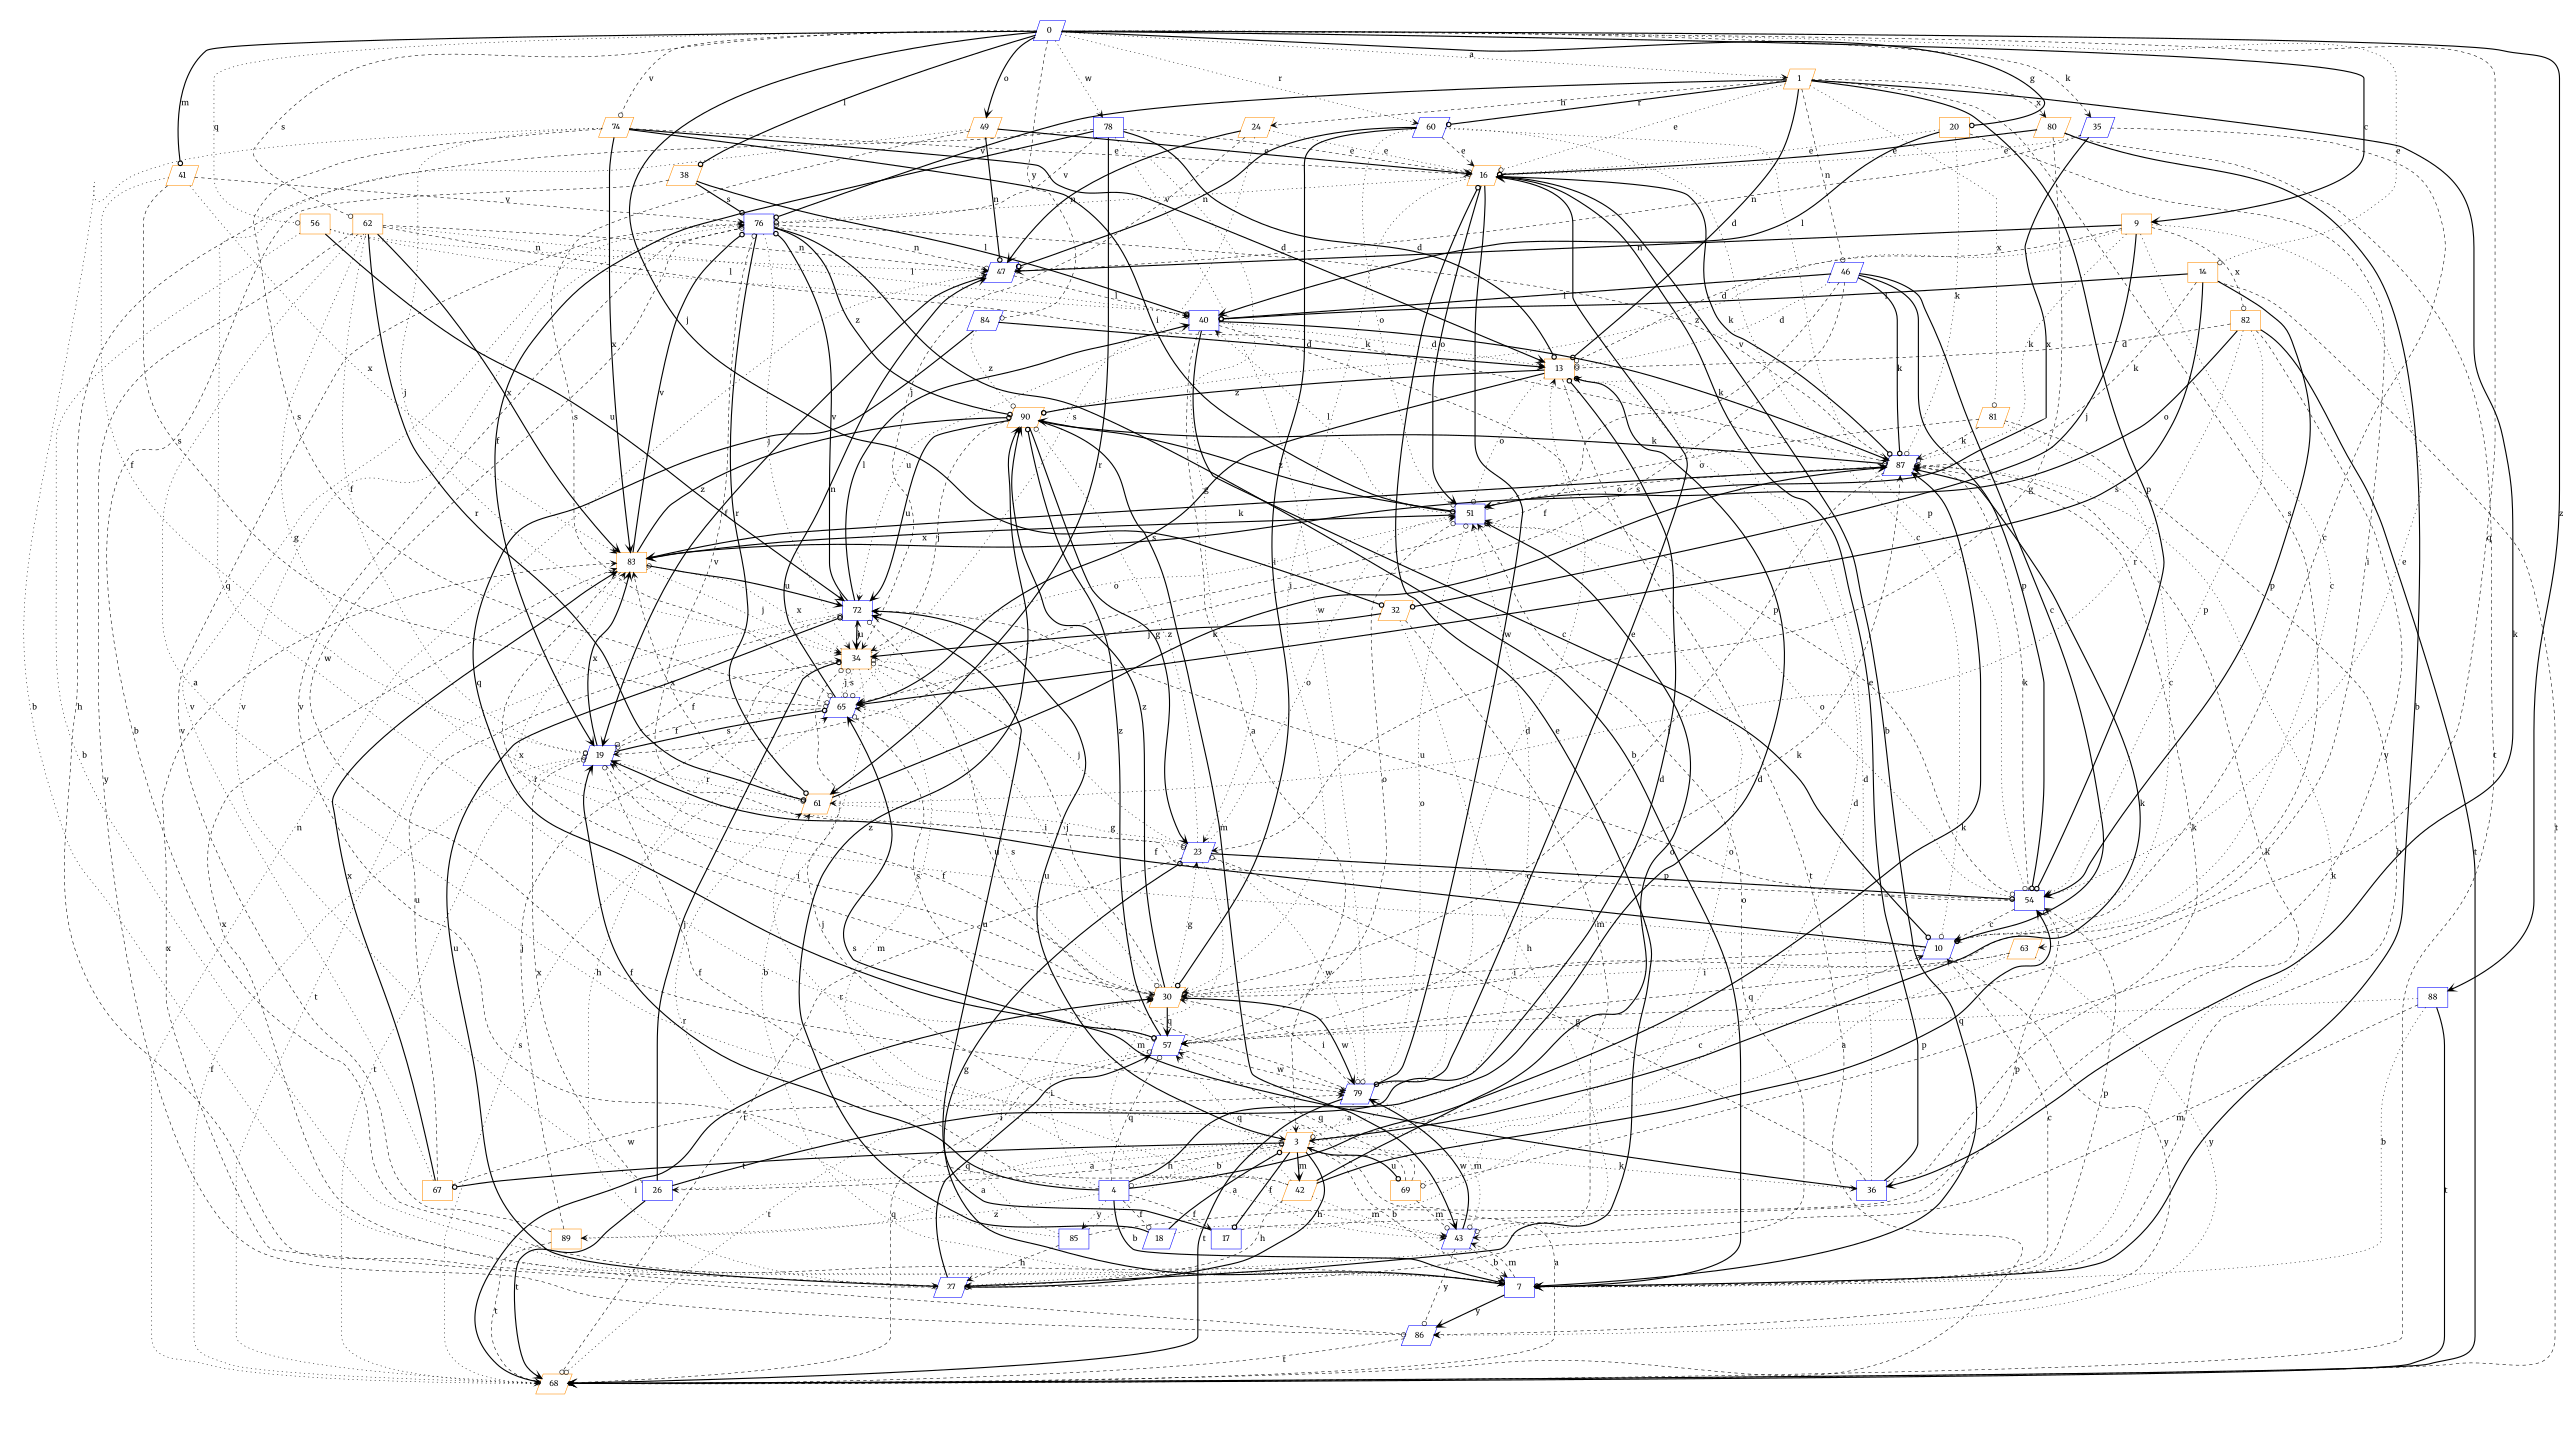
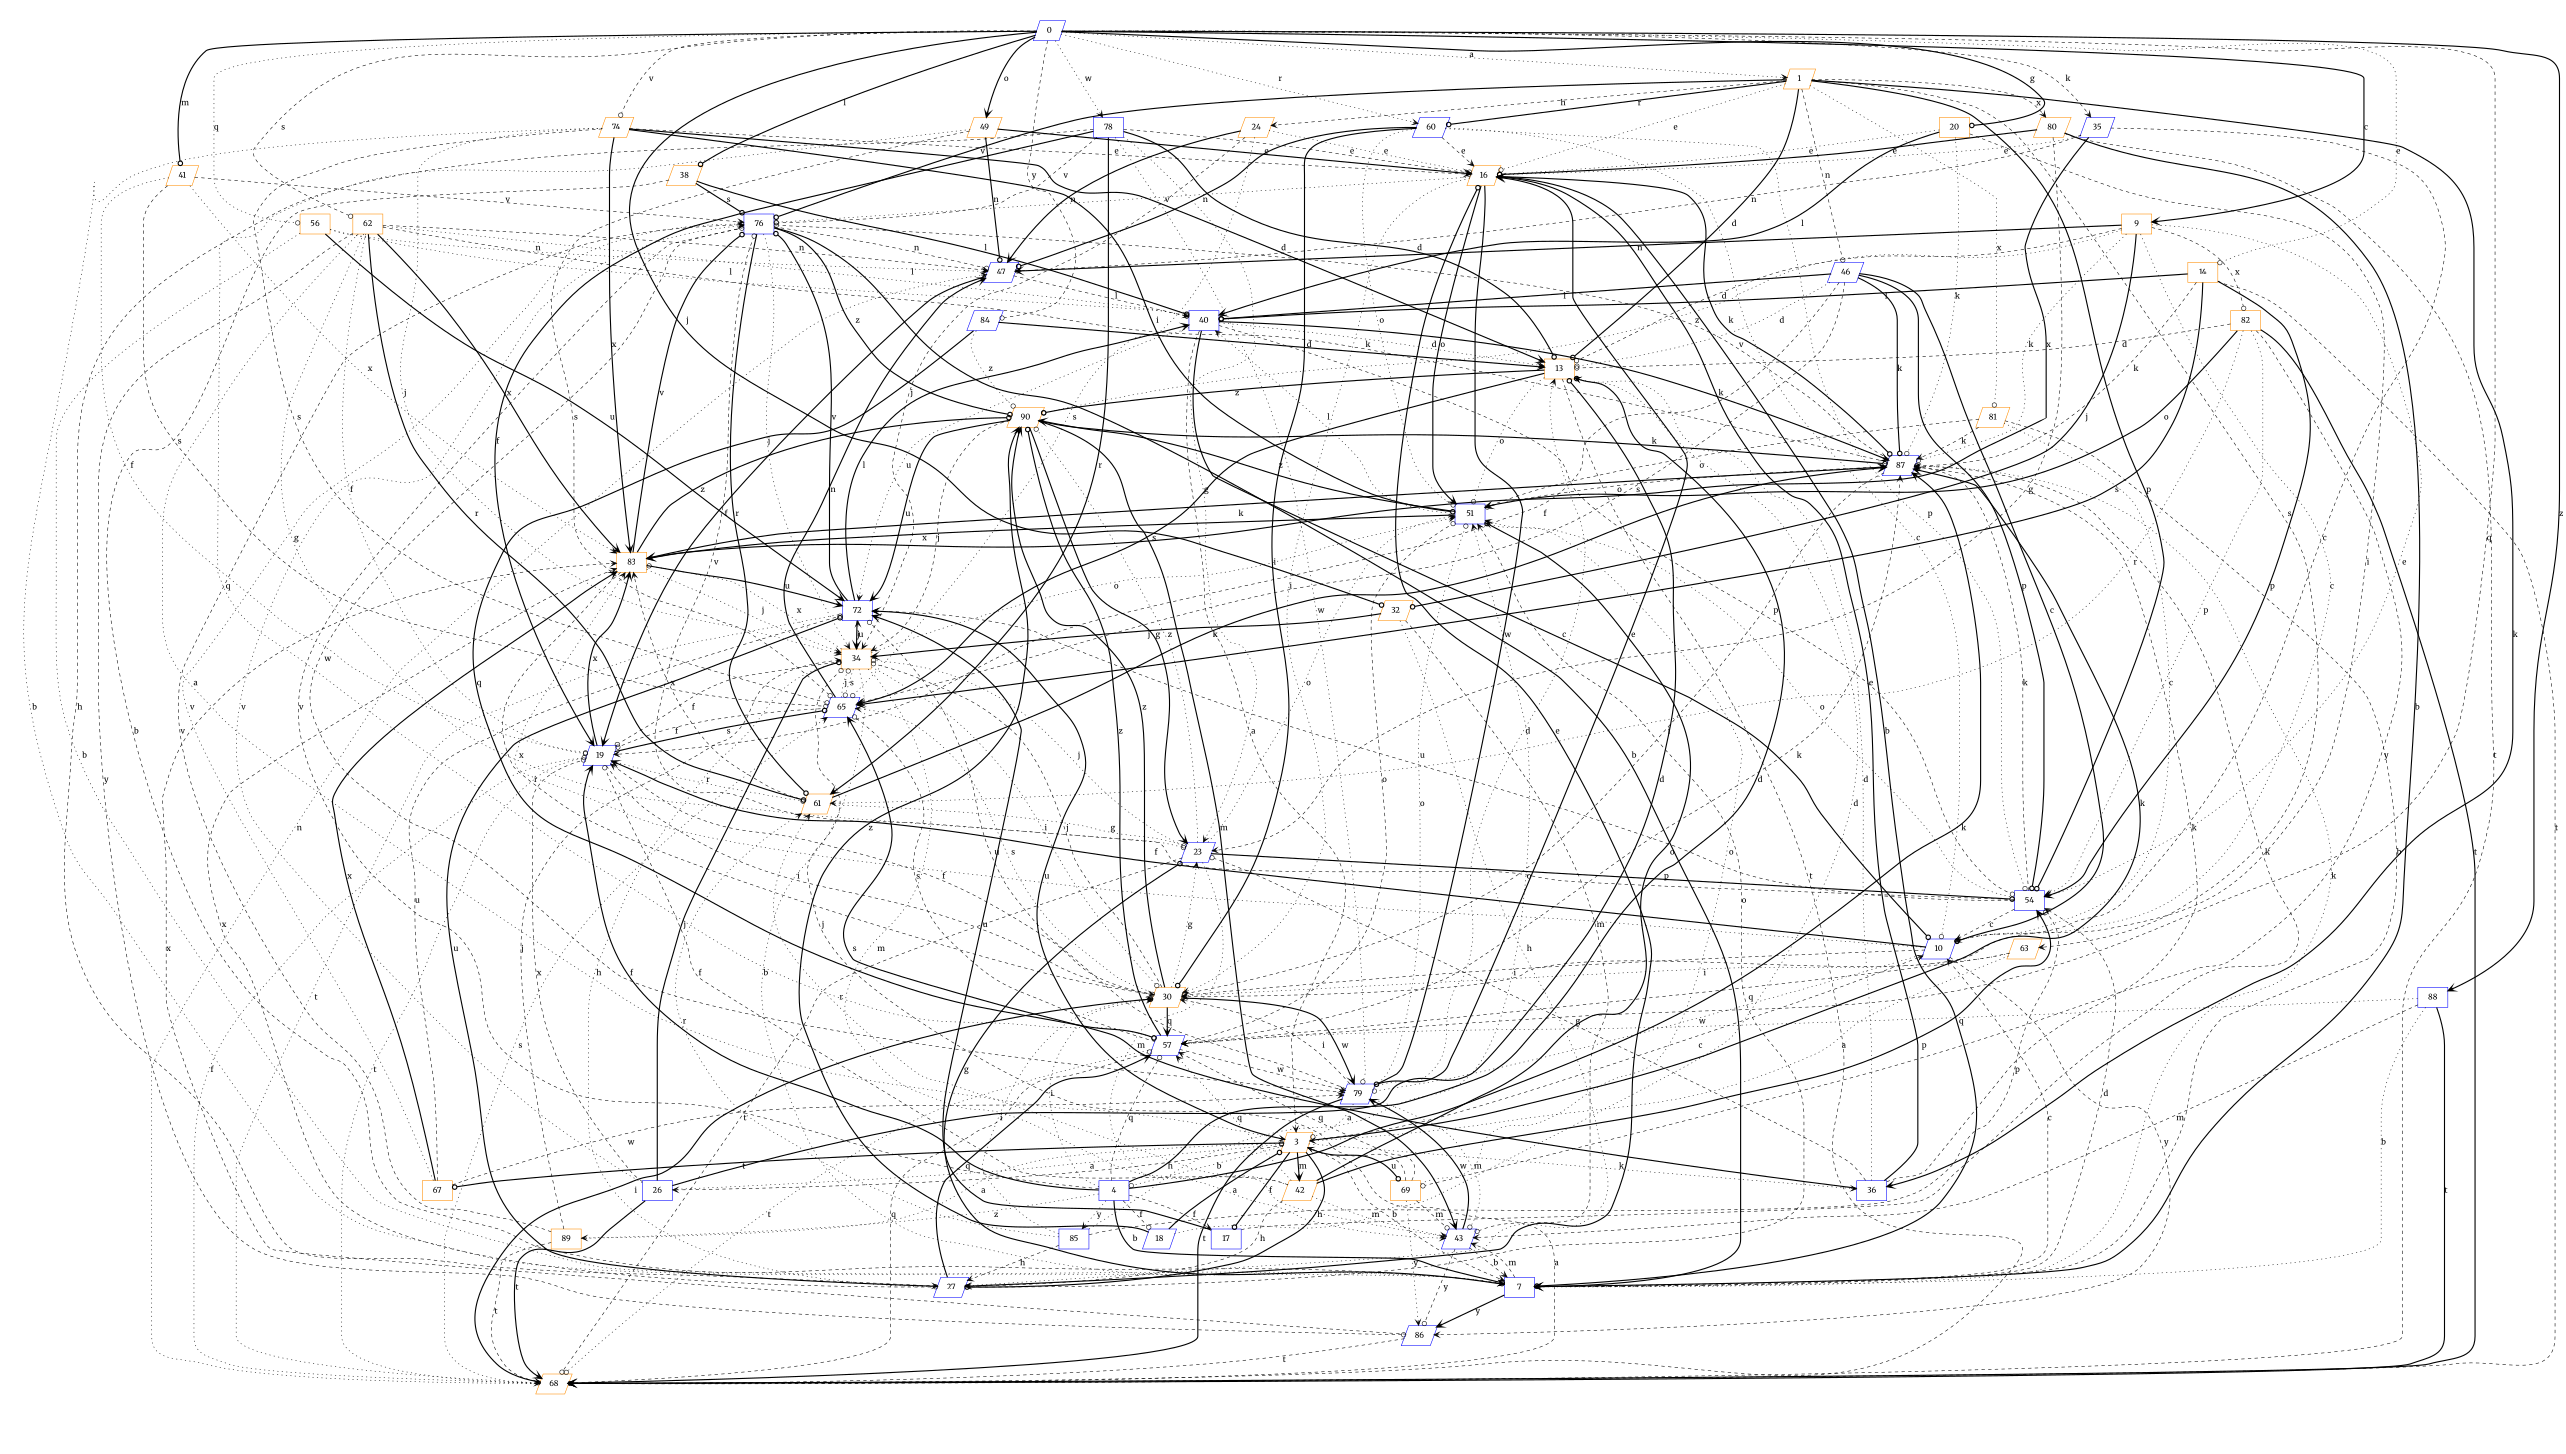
(1310, 950) -> (1693, 1019)
(2106, 1094) -> (2106, 1094)
(2007, 1312) -> (1413, 1263)
